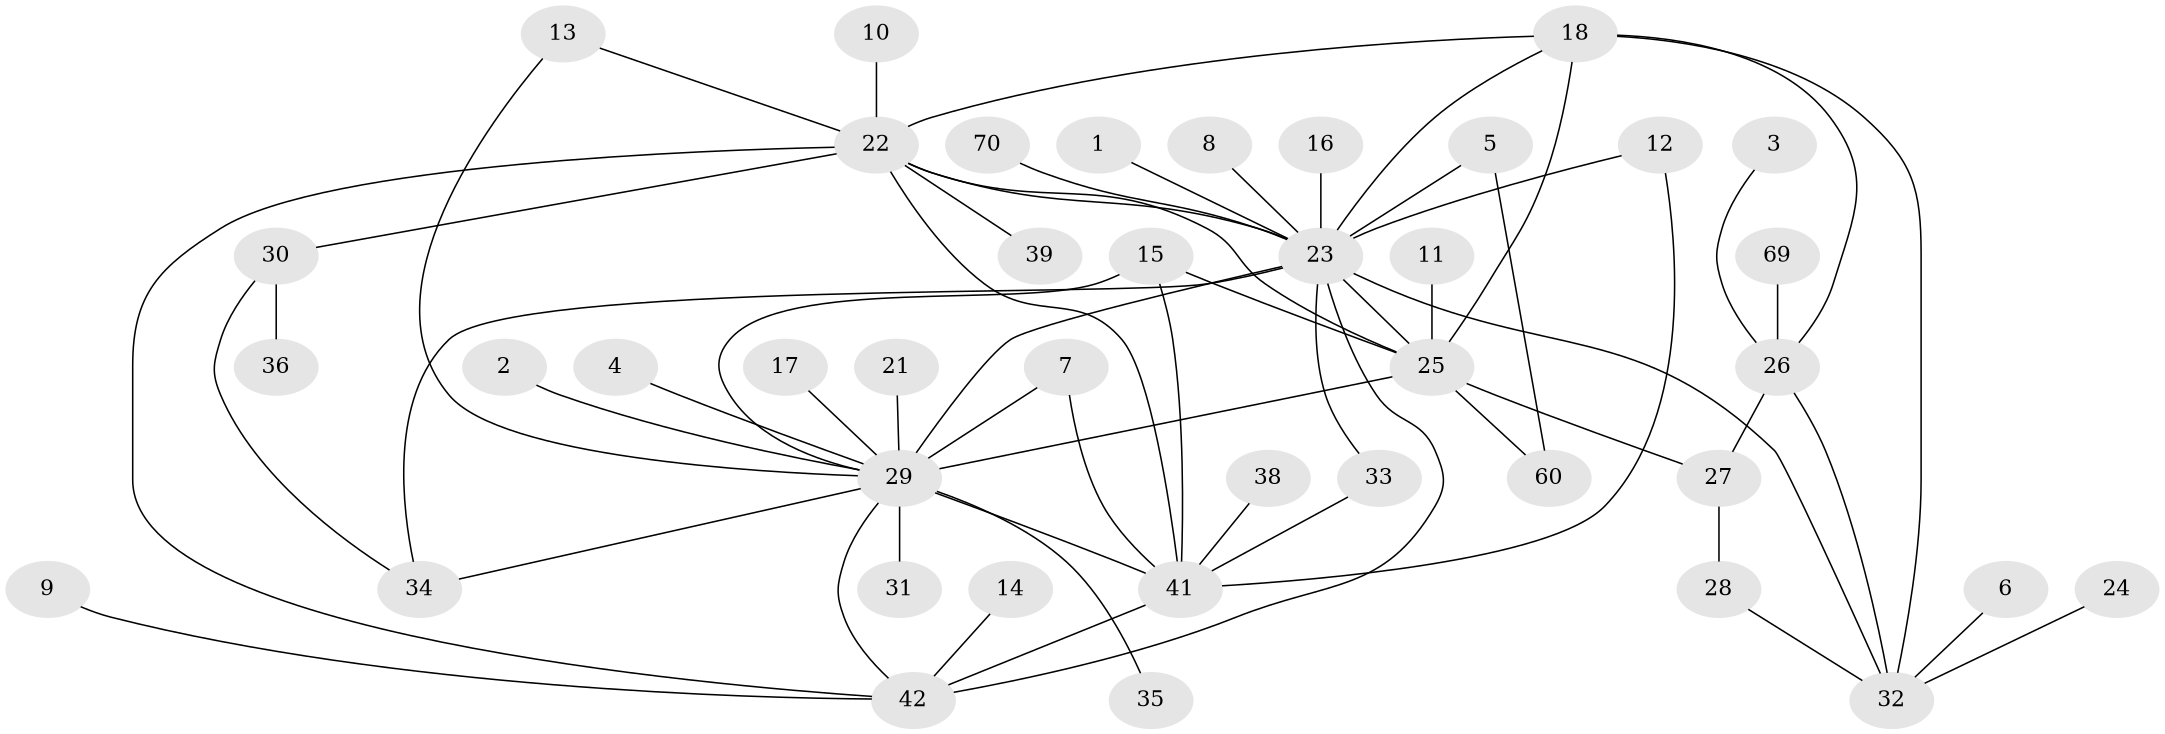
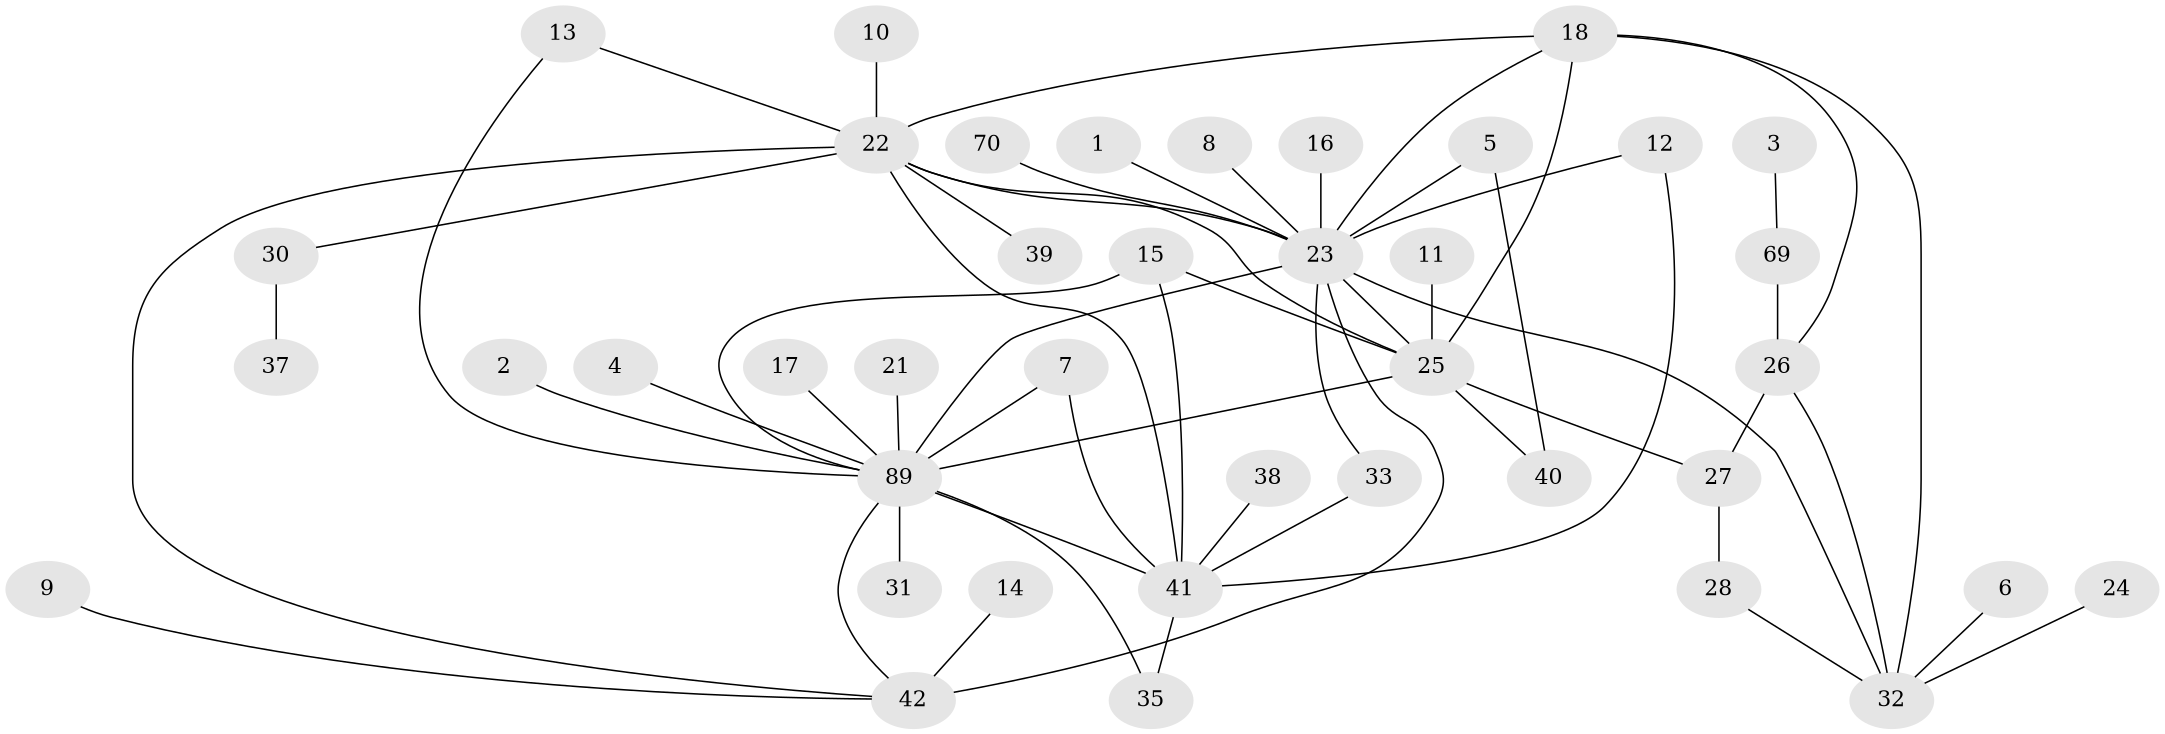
(1717, 257) -> (1776, 201)
(276, 367) -> (276, 367)
(900, 478) -> (900, 478)
(1549, 478) -> (1549, 478)
(420, 589) -> none
(1047, 645) -> (1164, 652)
